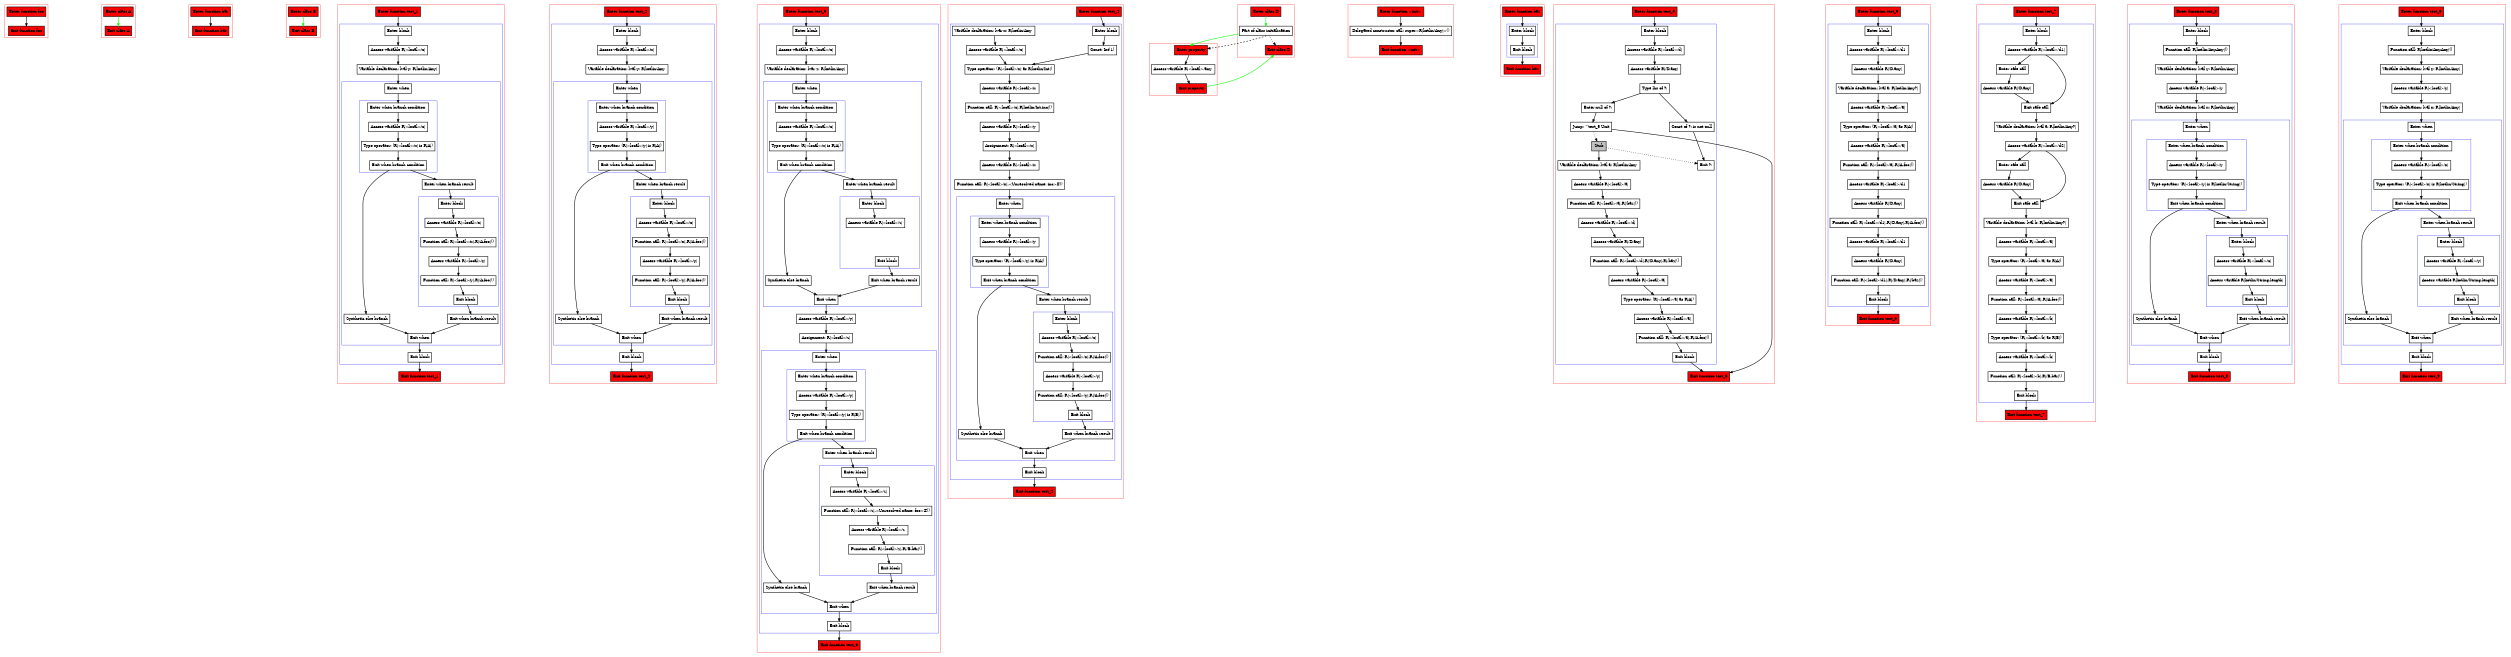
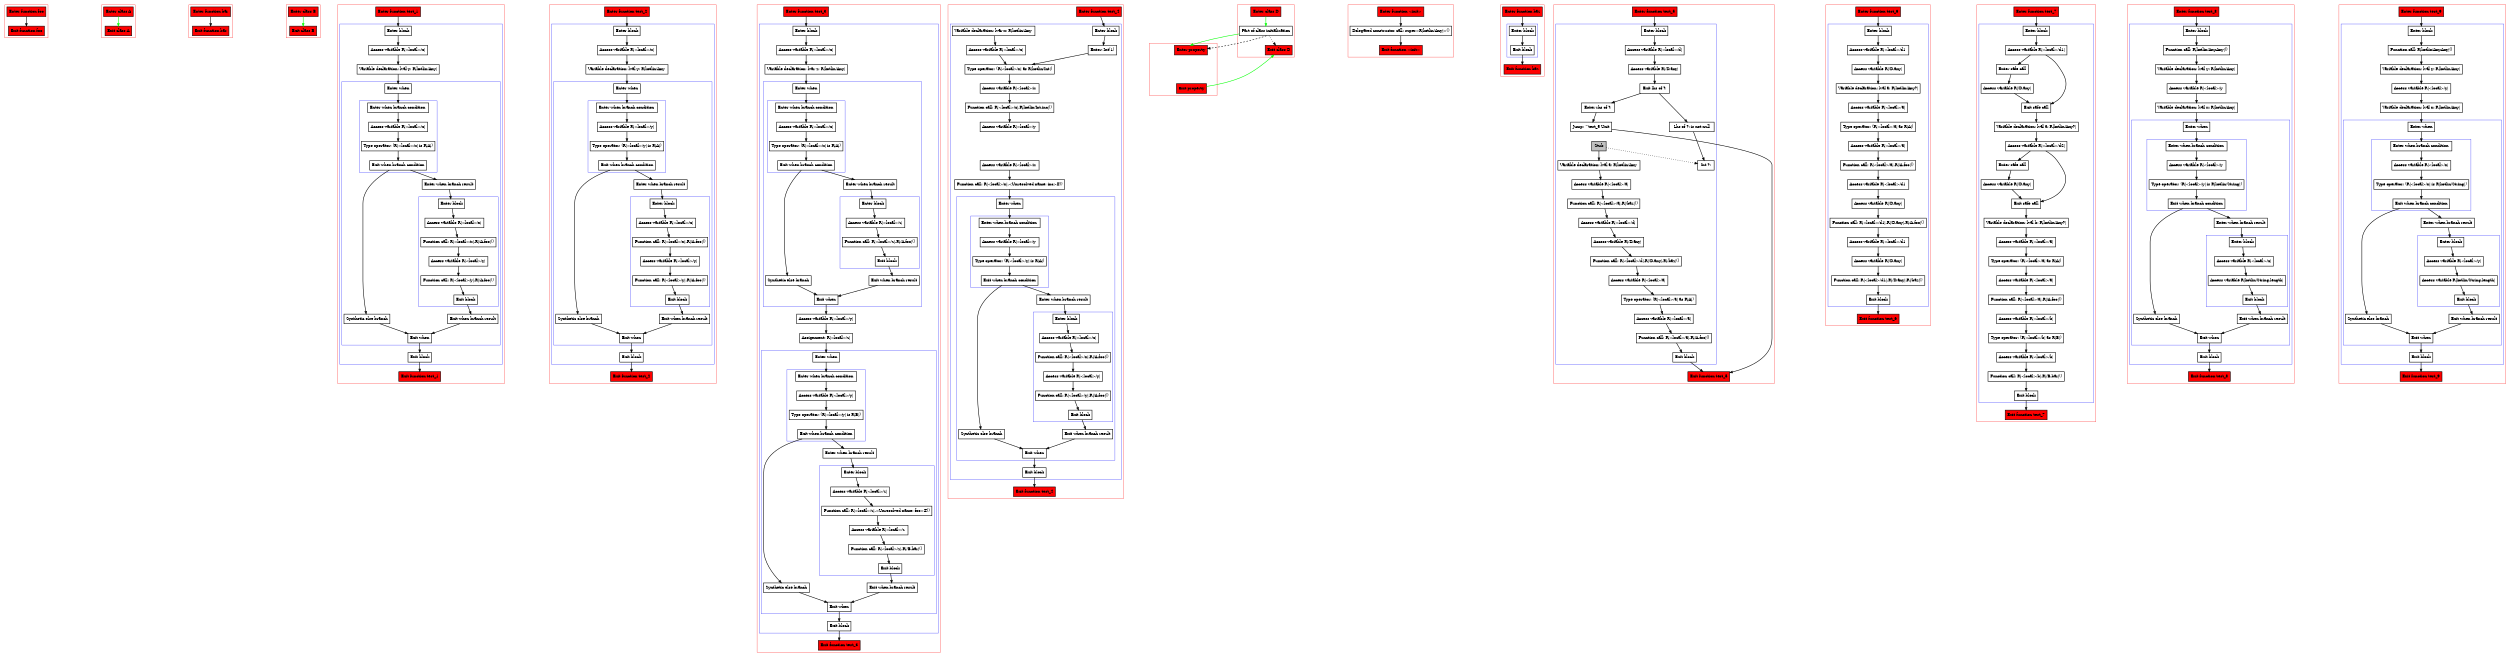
(1102, 50) -> (1102, 50)
(1183, 69) -> none
(1655, 89) -> (1655, 89)
(1598, 108) -> (1598, 108)
(1692, 127) -> (1692, 127)
(1595, 135) -> none
(1010, 146) -> none
(1706, 165) -> (1706, 165)
none -> (880, 242)
